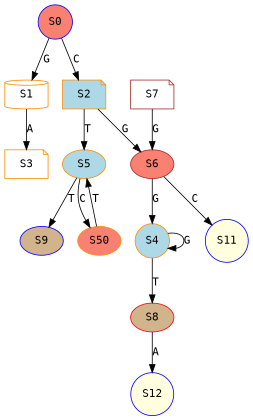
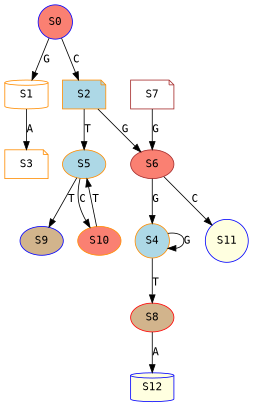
(99, 241) -> (99, 241)
(152, 394) -> (152, 387)
